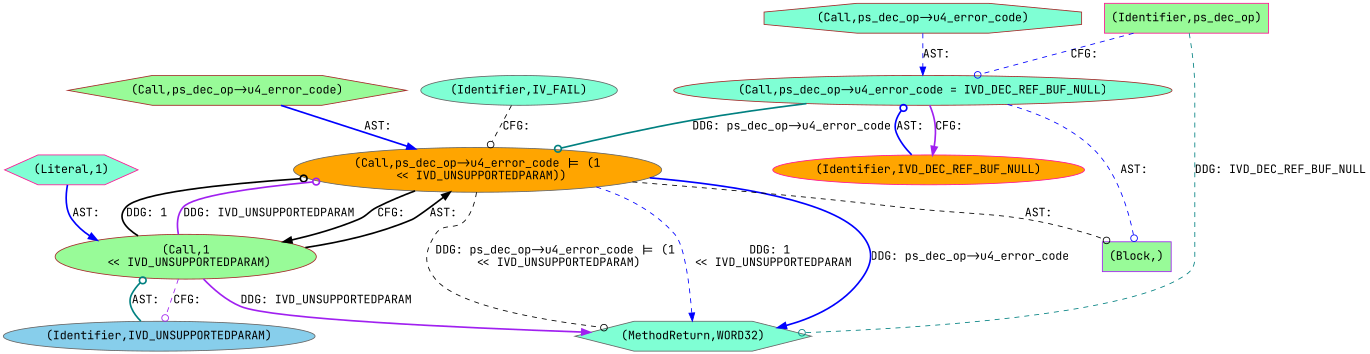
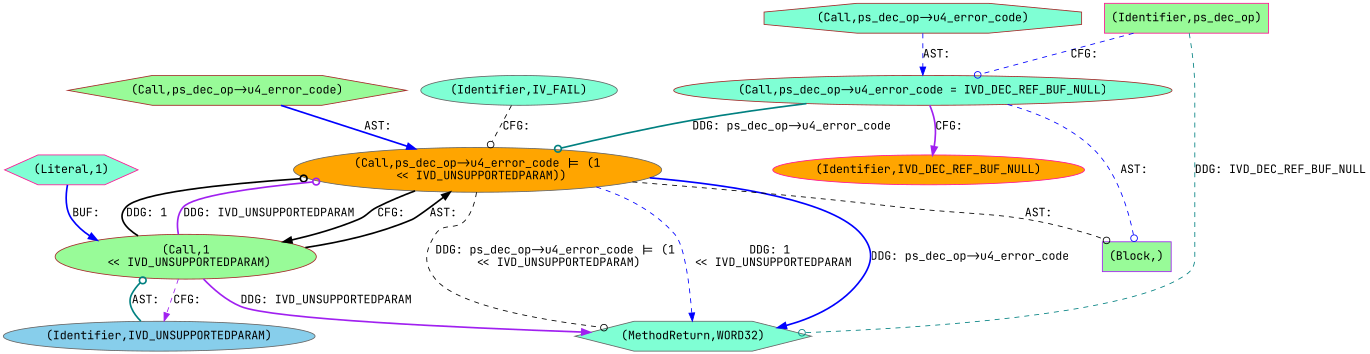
(897, 134) -> none
(90, 213) -> (90, 213)
(173, 296) -> (173, 296)
